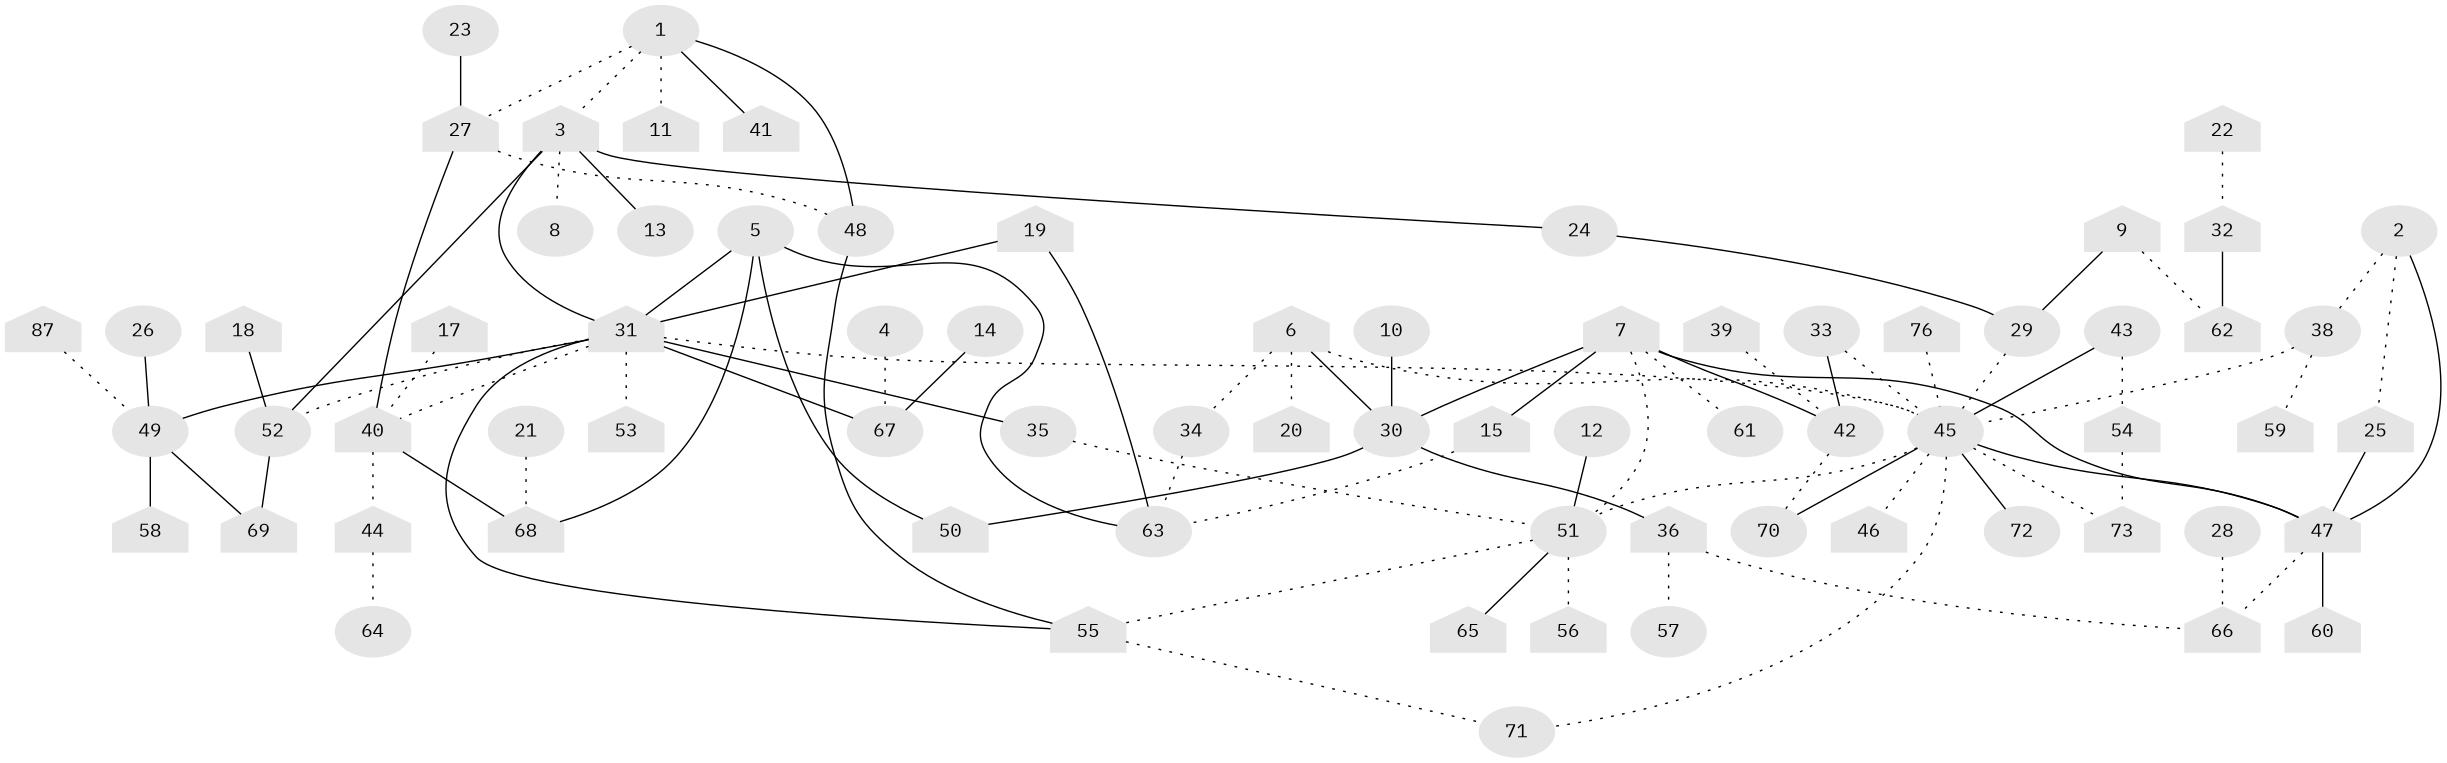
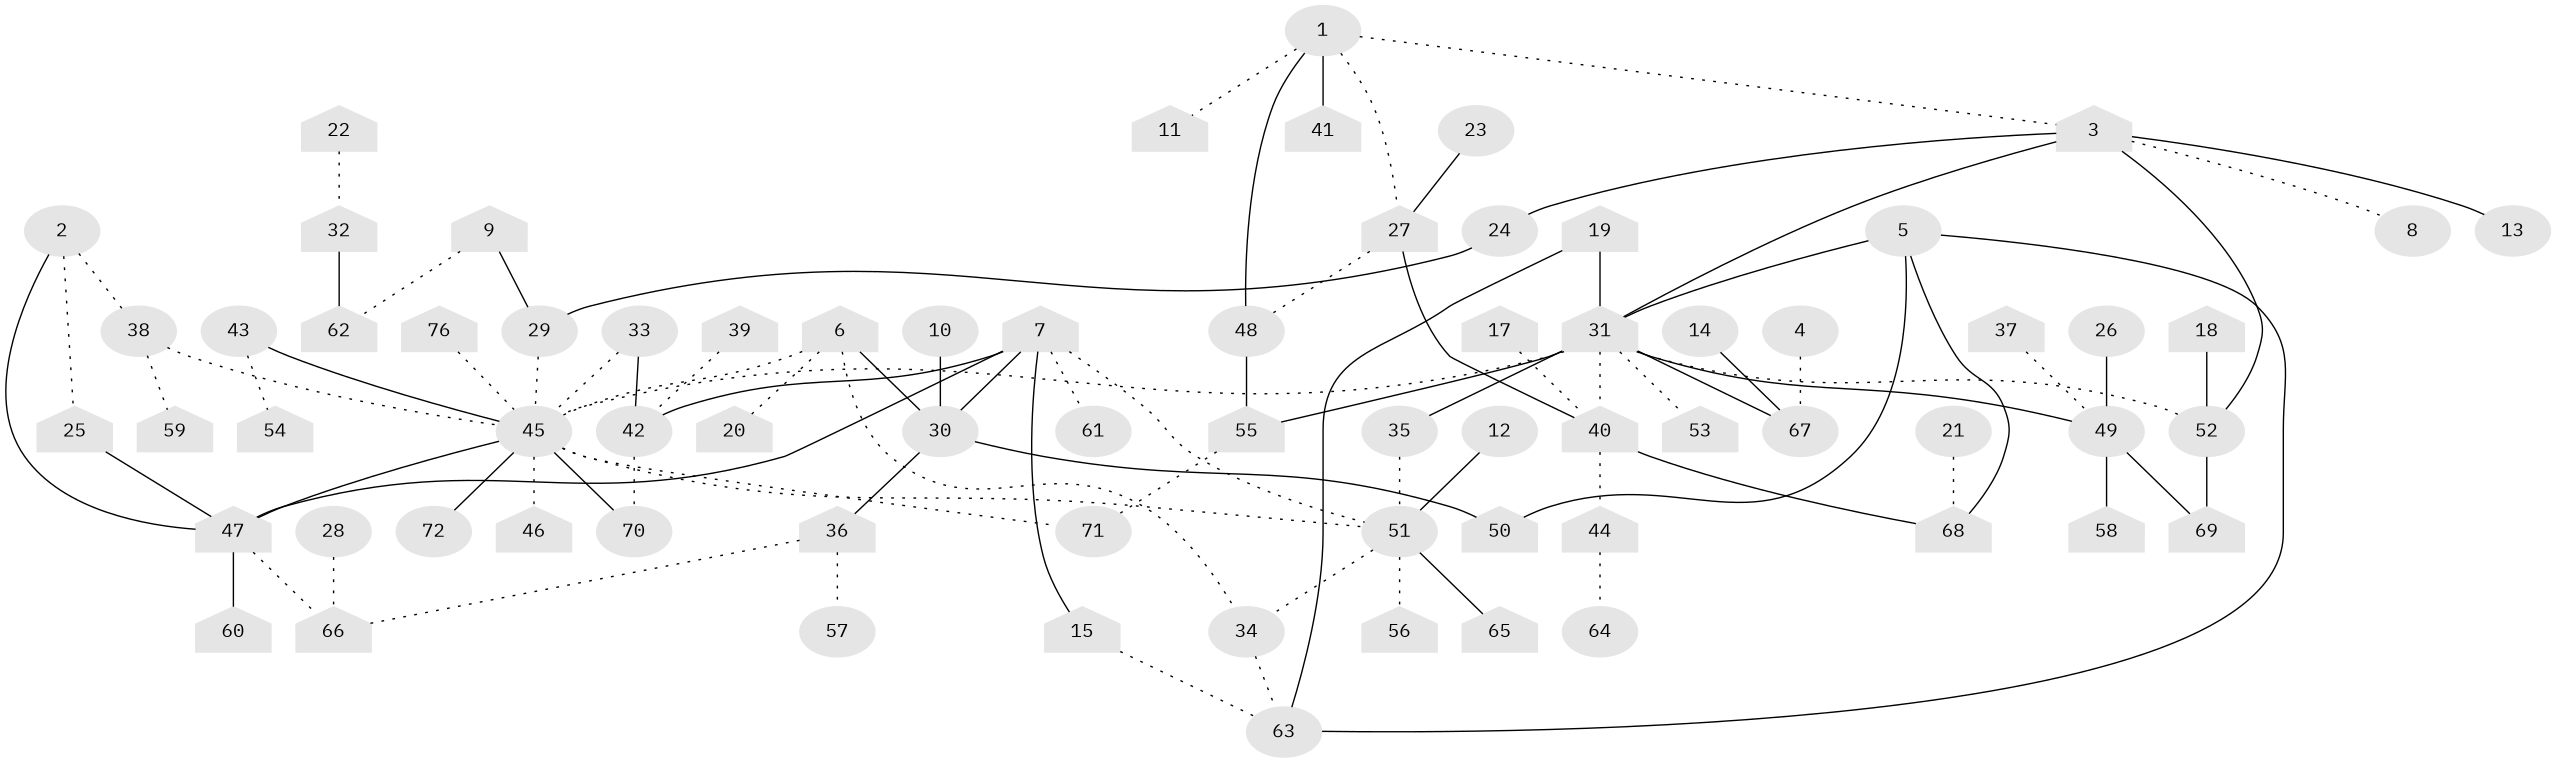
(43, 331) -> (2006, 331)
(2122, 532) -> none
(1328, 582) -> (1330, 577)
